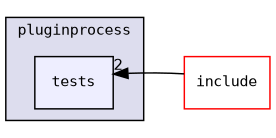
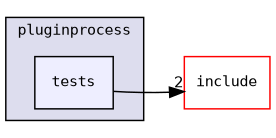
(156, 73) -> (134, 92)
